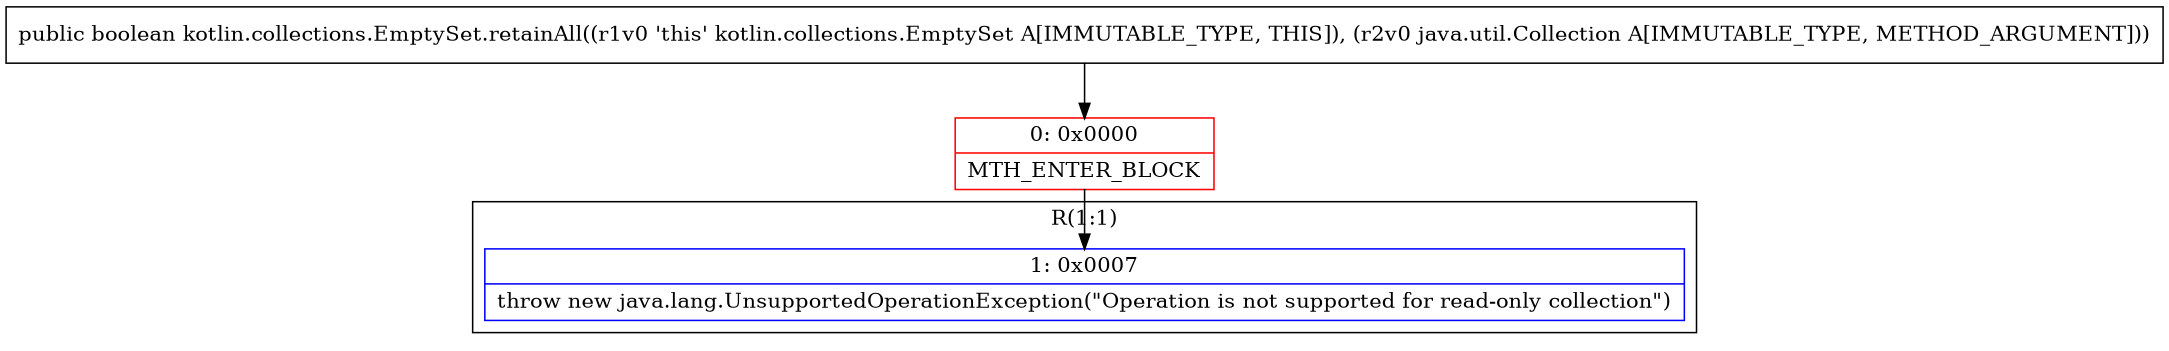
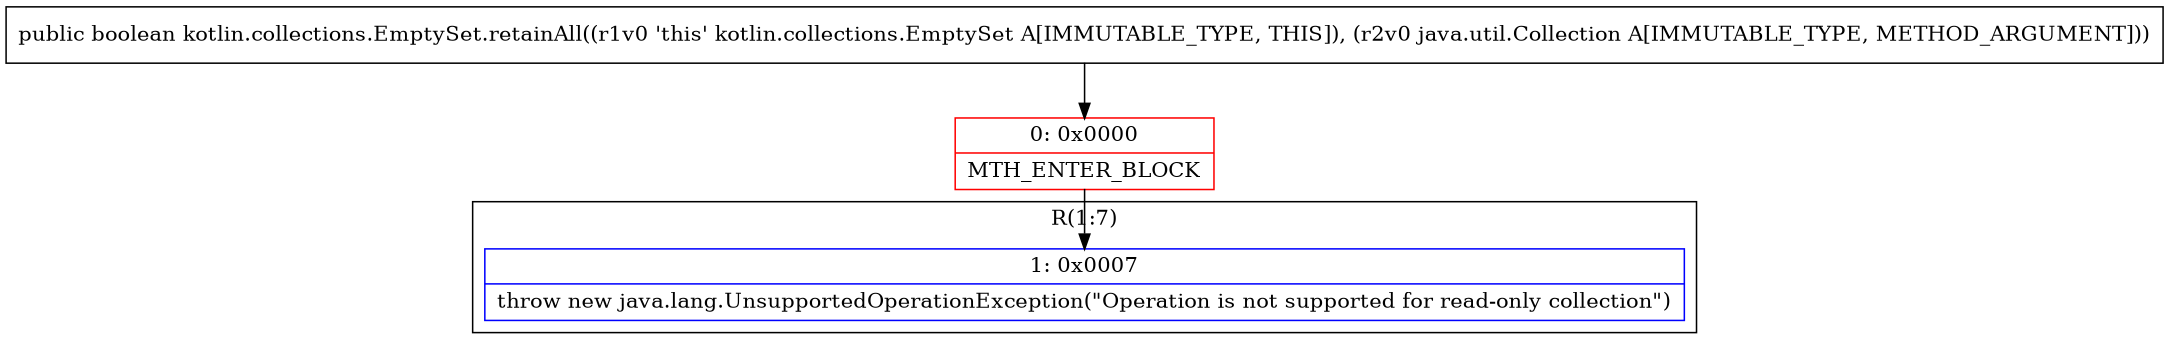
(1085, 219) -> (1085, 219)
